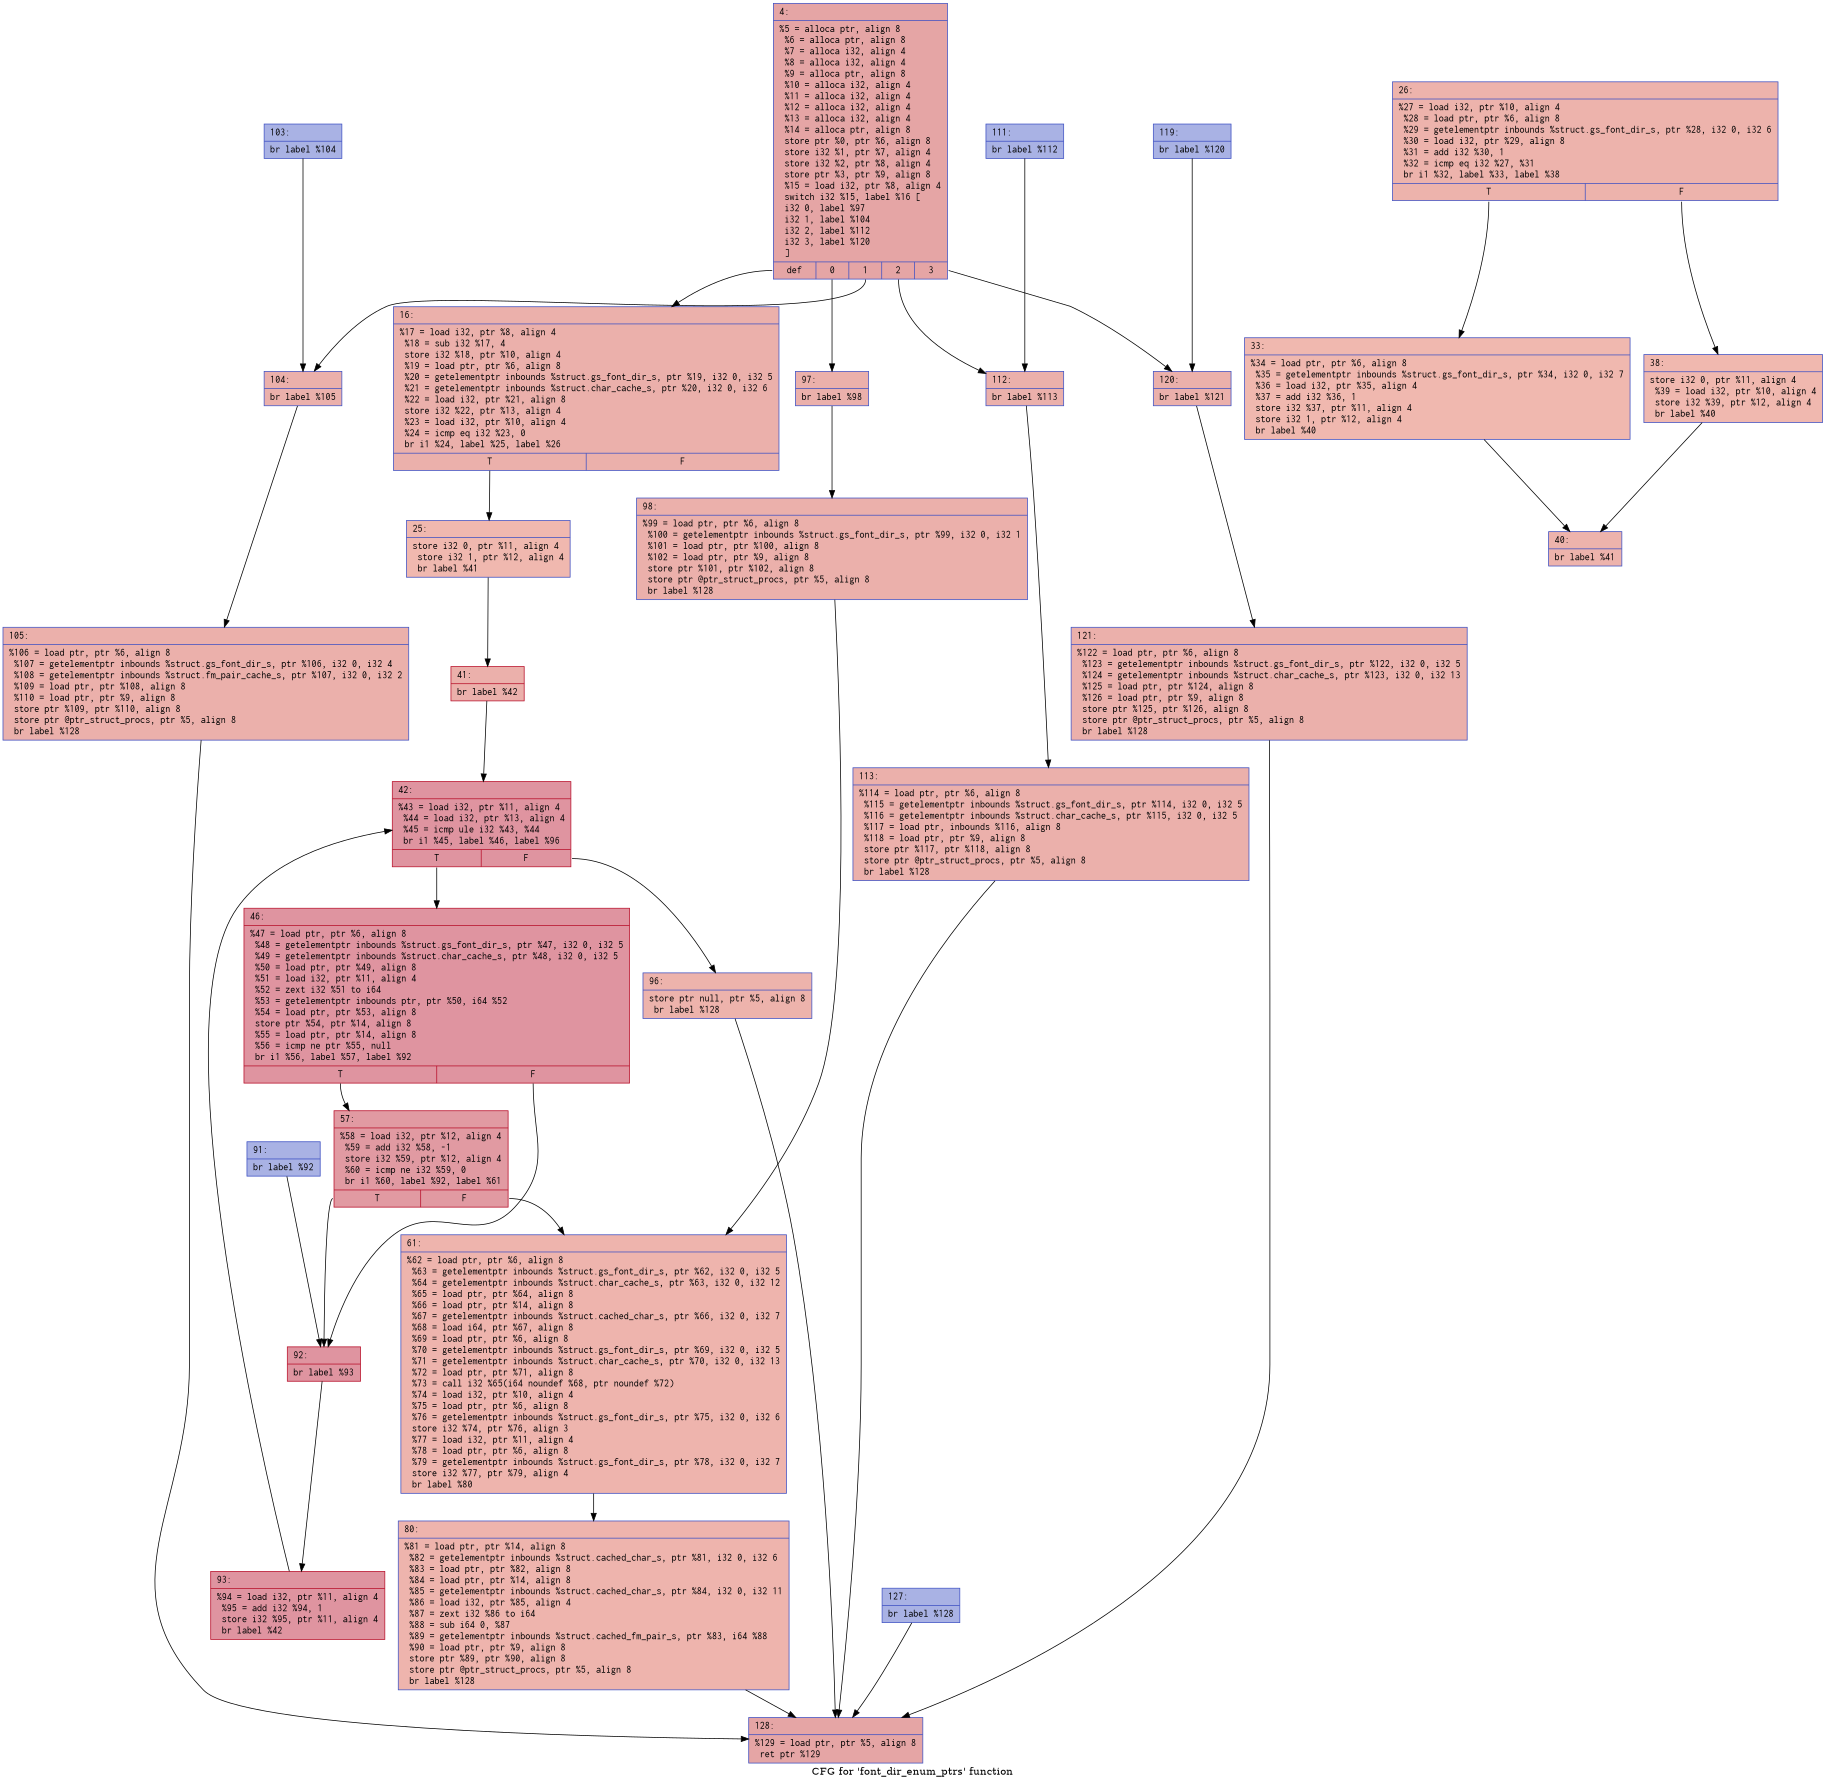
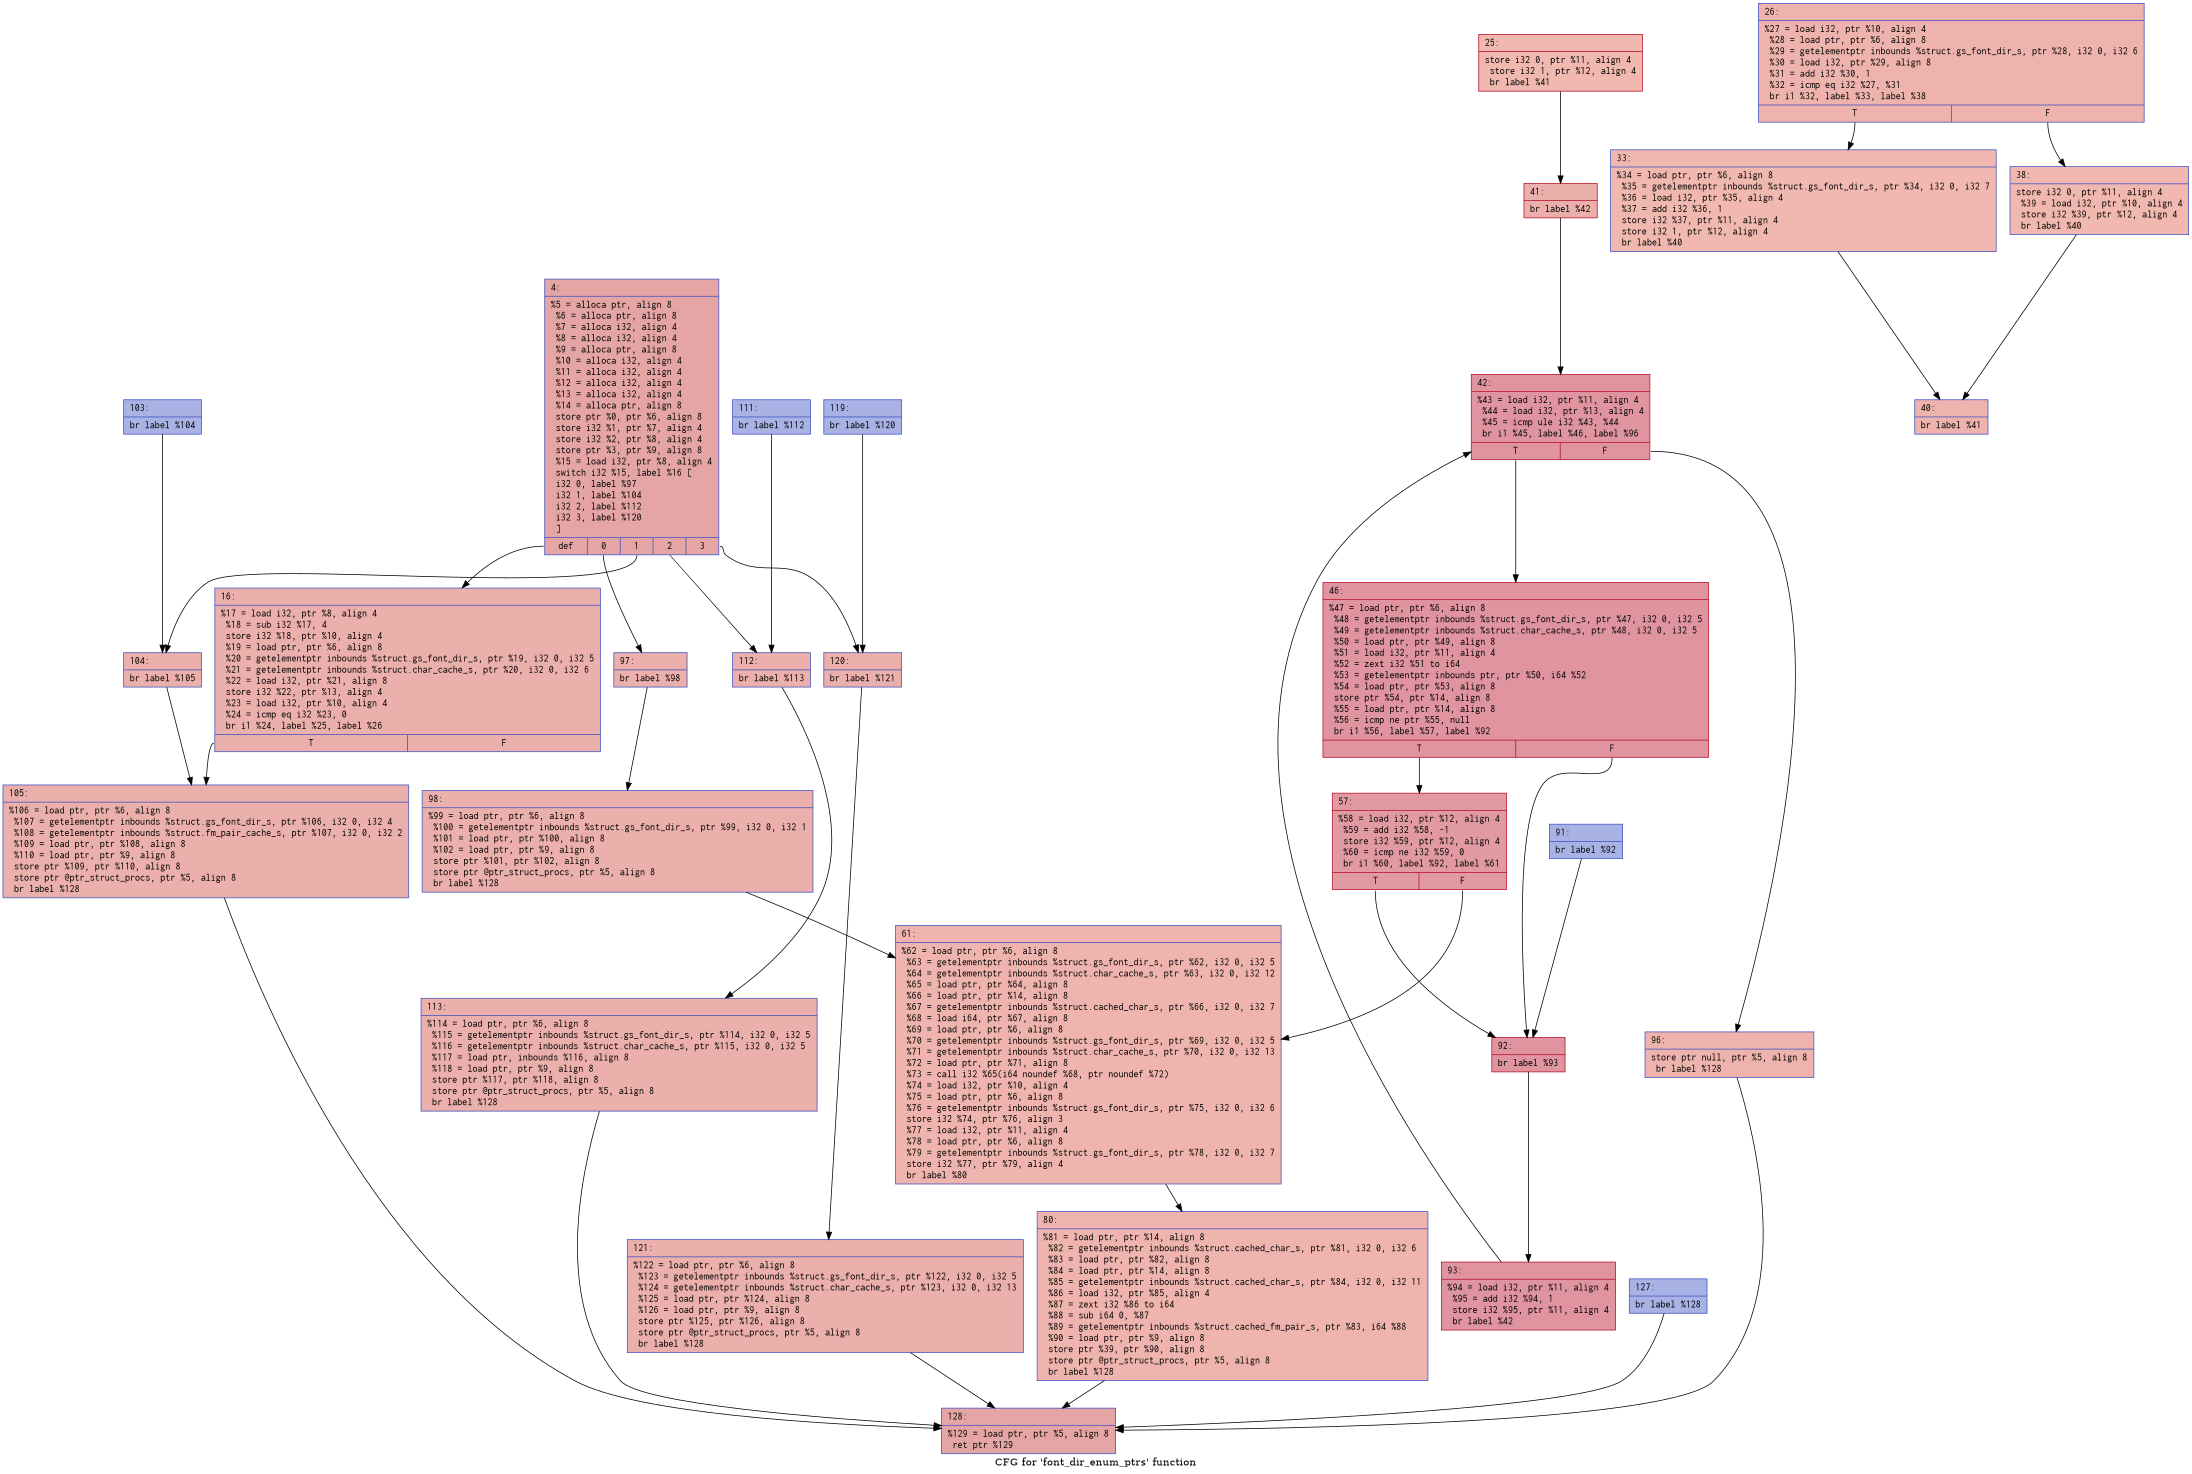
(490, 492) -> (208, 759)
(488, 549) -> (1561, 63)
(485, 1658) -> (1124, 1349)
